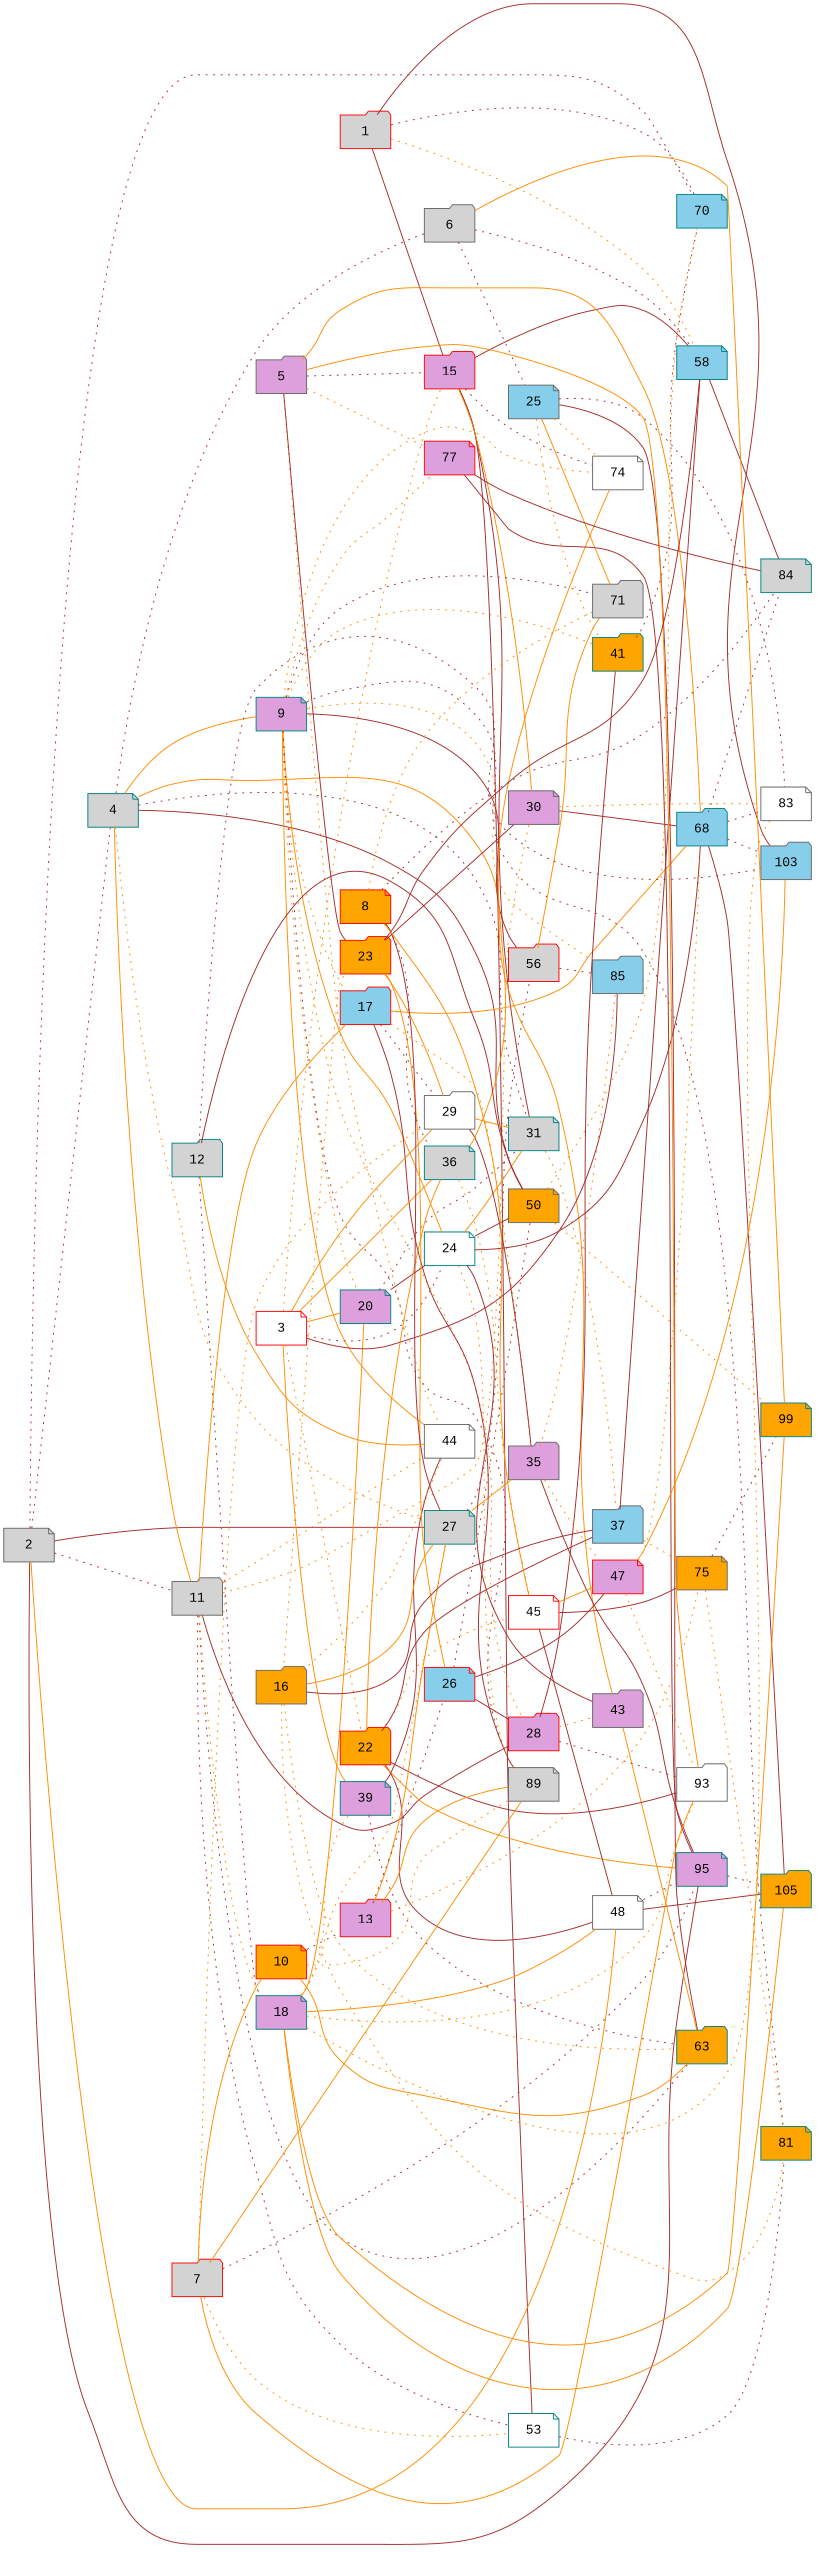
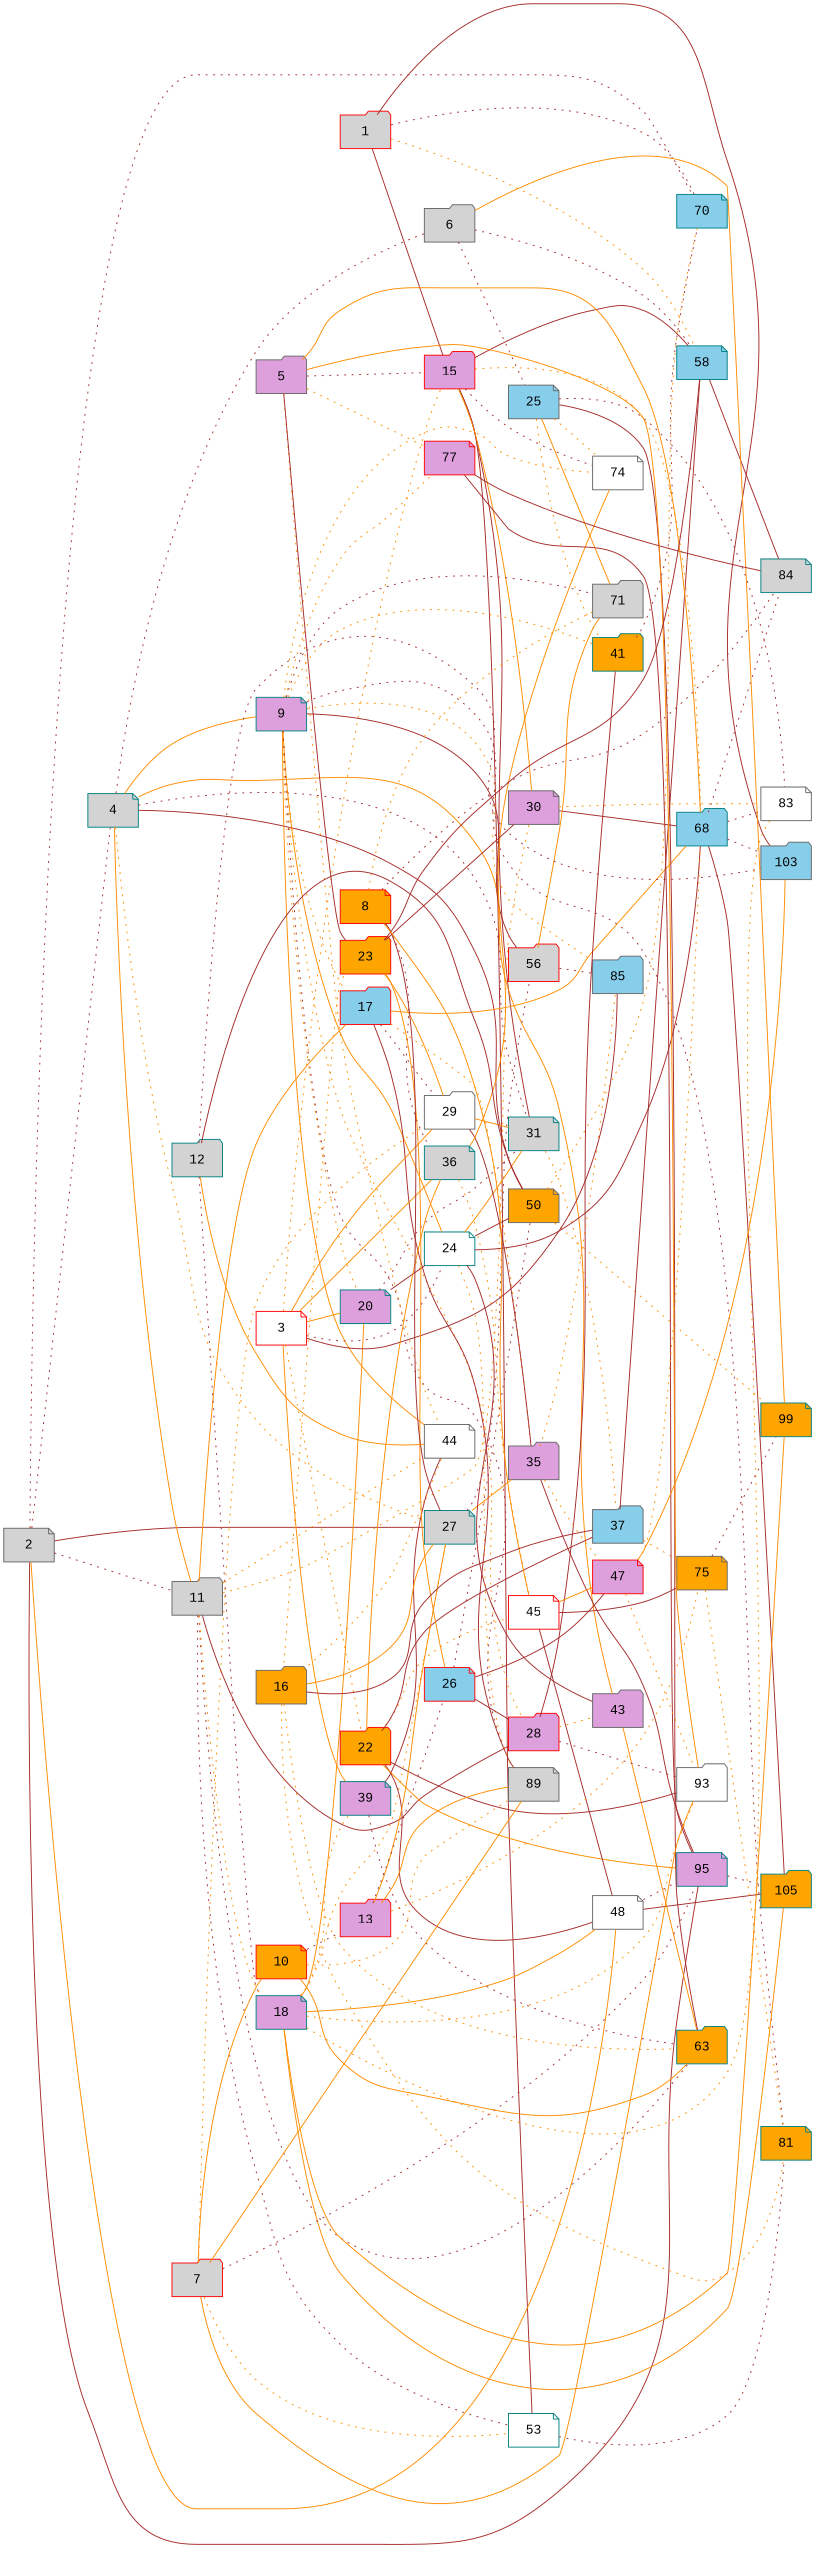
none -> (653, 438)
